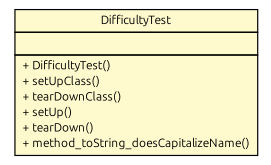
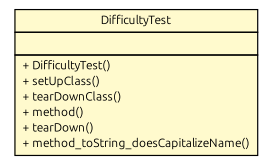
(47, 112) -> (53, 112)
